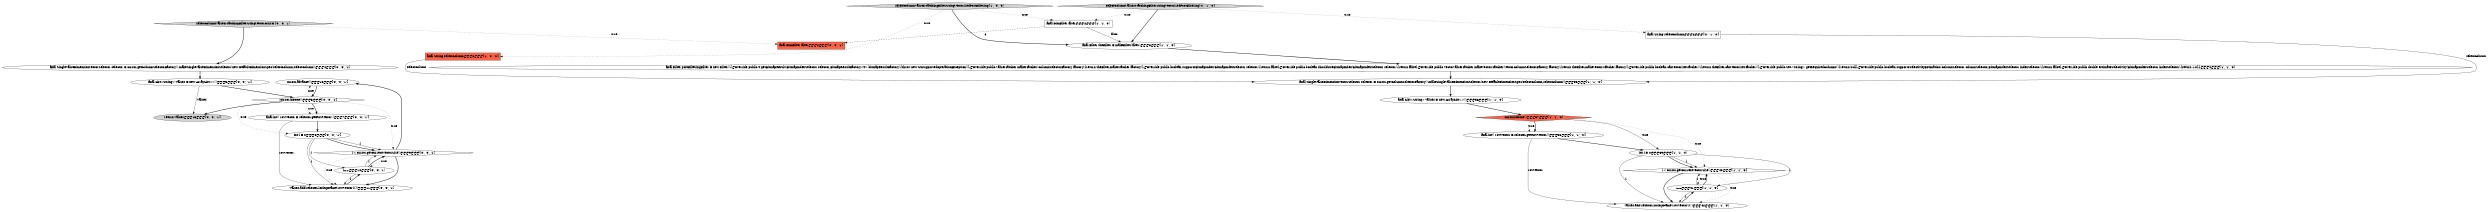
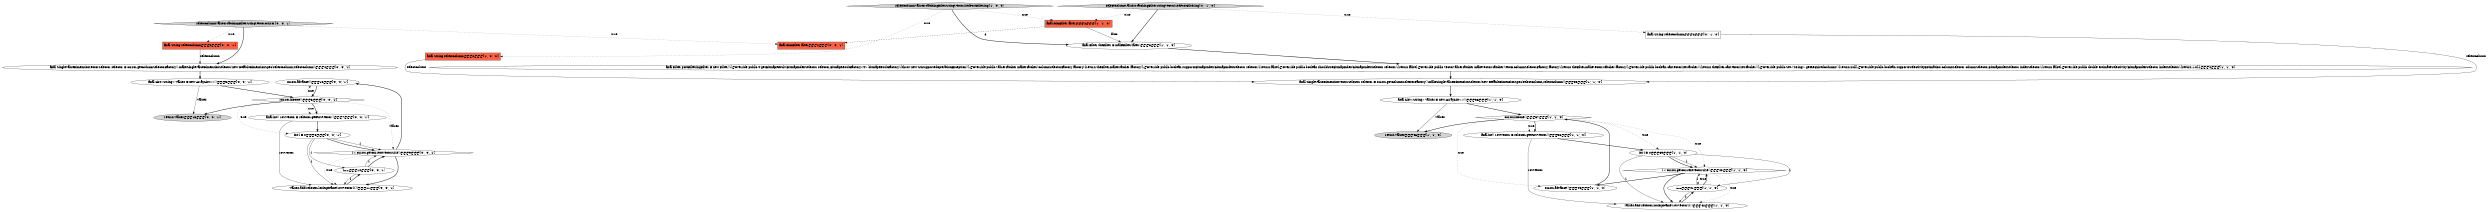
(1078, 24) -> (1078, 24)
none -> (200, 46)
(1534, 118) -> (1534, 118)
(1613, 125) -> (1613, 125)
(394, 126) -> (394, 126)
none -> (1413, 135)
(380, 161) -> none
none -> (1575, 188)
